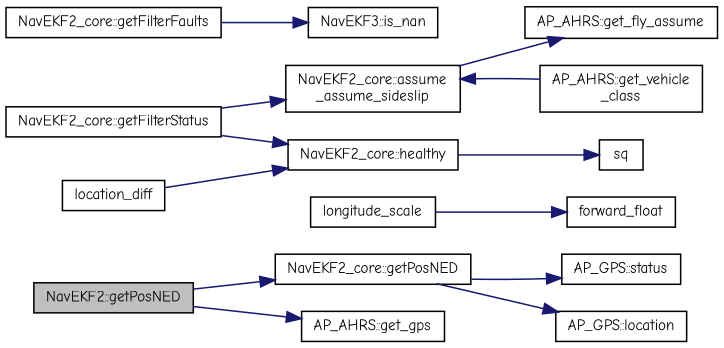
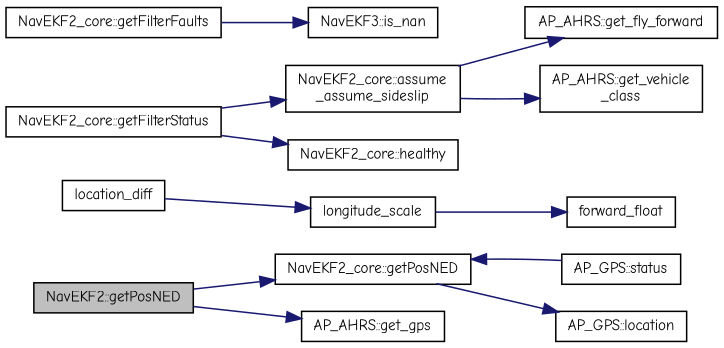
(621, 23) -> (621, 23)
(508, 79) -> (492, 99)
(621, 155) -> none
(219, 179) -> (230, 203)
(509, 279) -> (524, 259)
